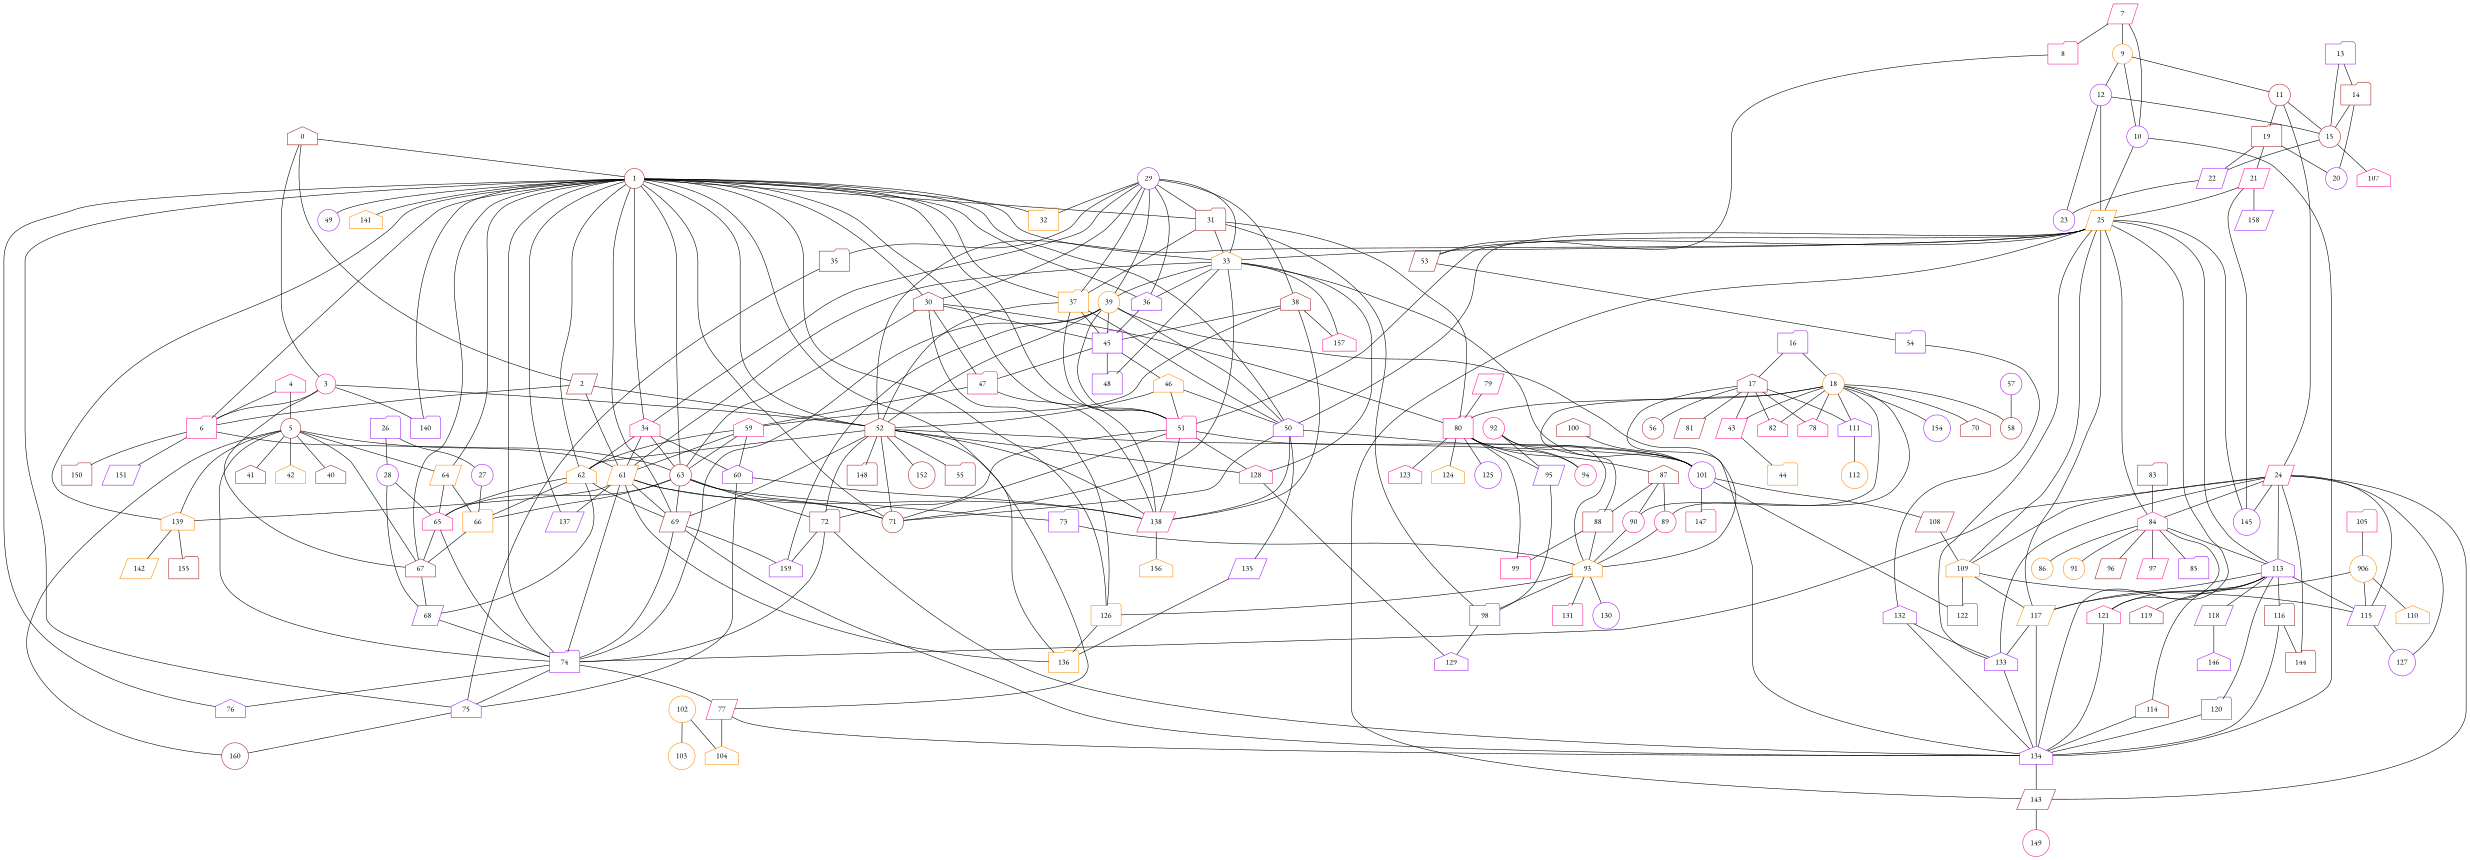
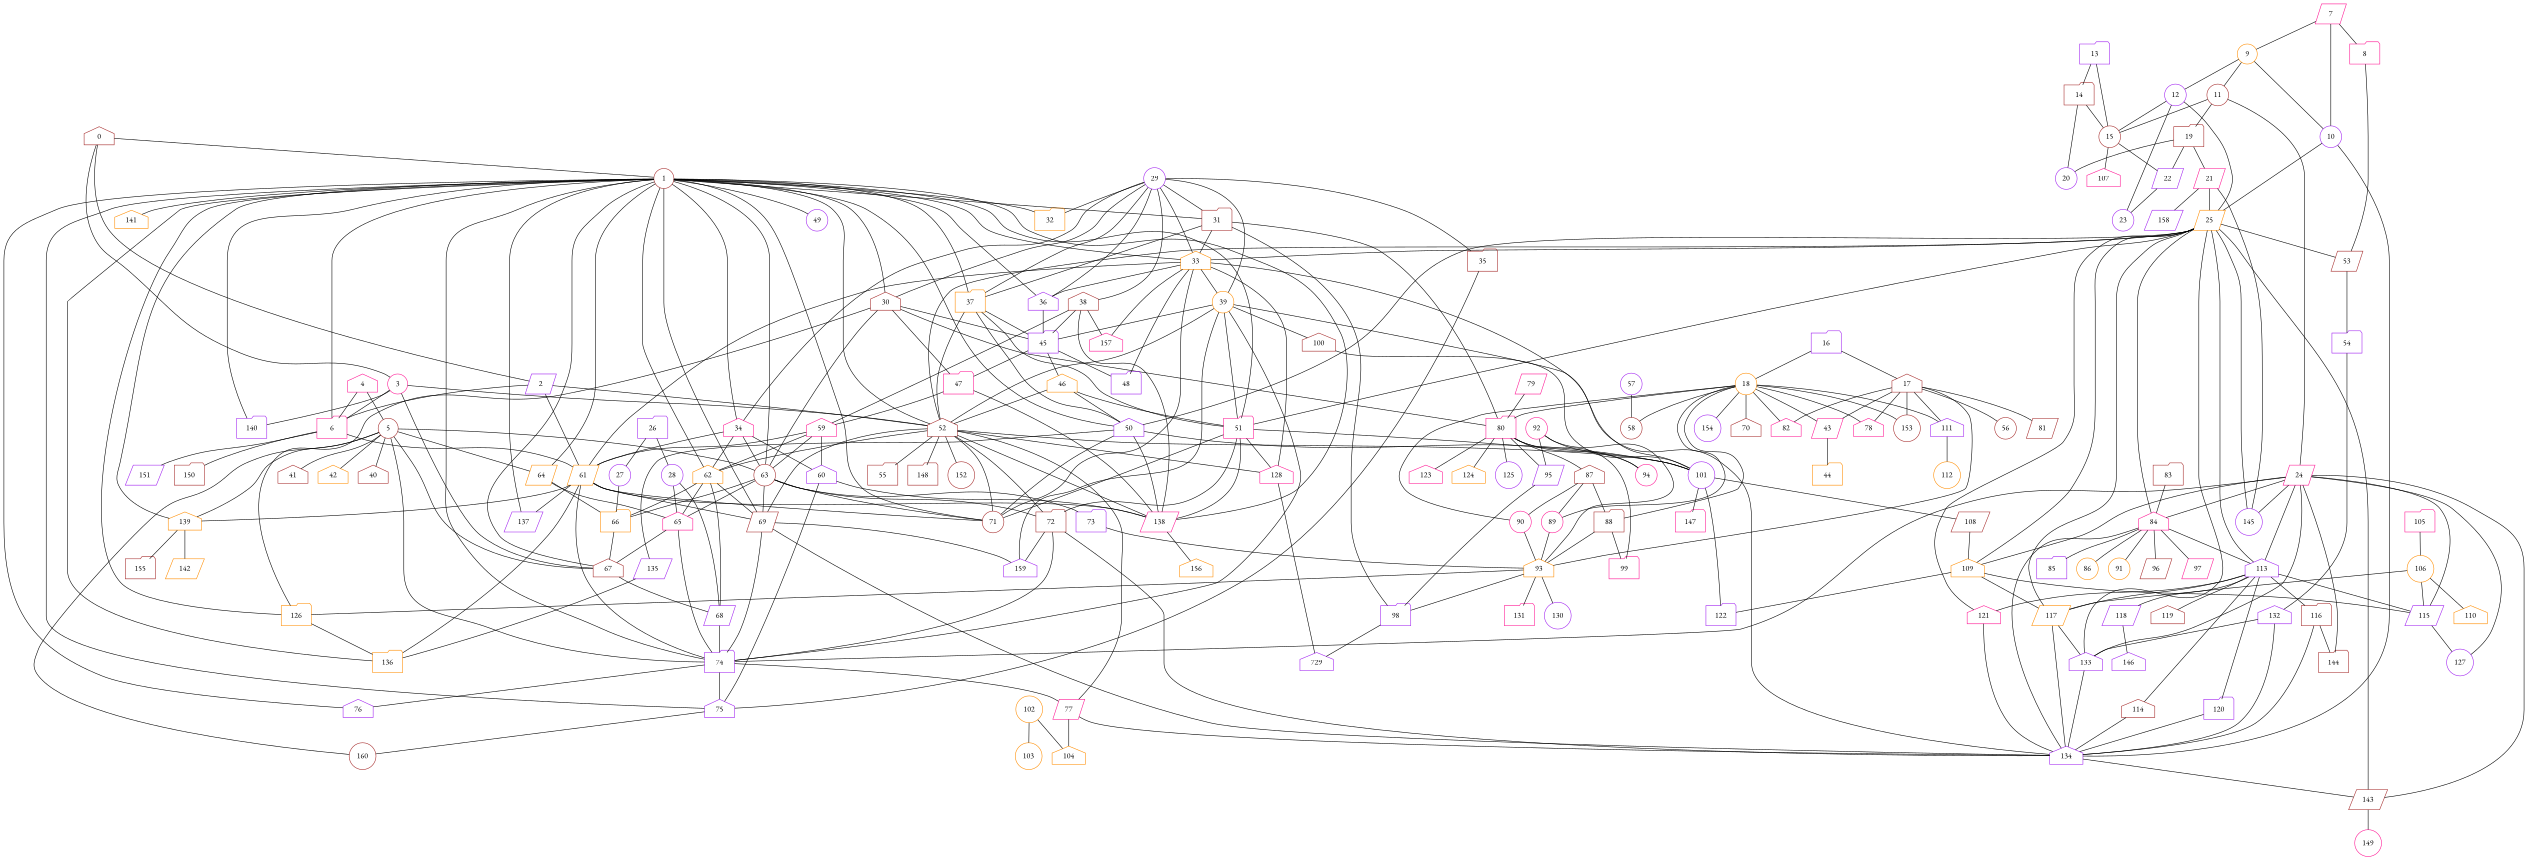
(1204, 359) -> (1270, 322)
(582, 384) -> (541, 384)
none -> (1907, 428)
(2363, 569) -> (2420, 569)
(1451, 662) -> (1317, 662)
